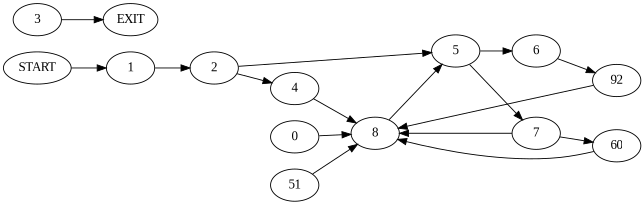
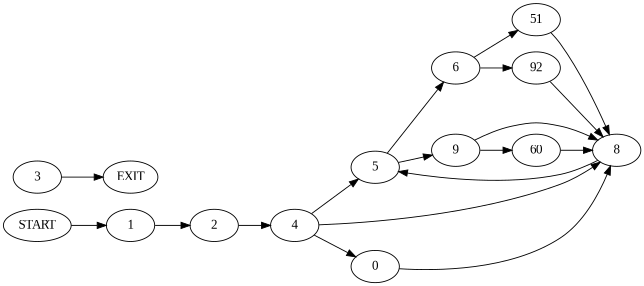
none -> (492, 46)
(330, 60) -> (331, 199)
(536, 133) -> (456, 150)
none -> (331, 244)
